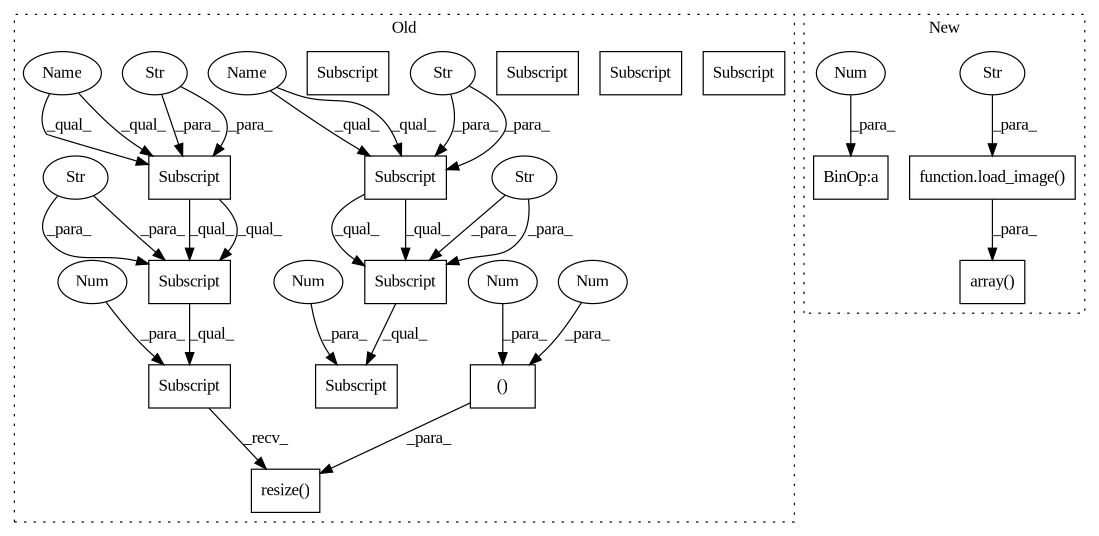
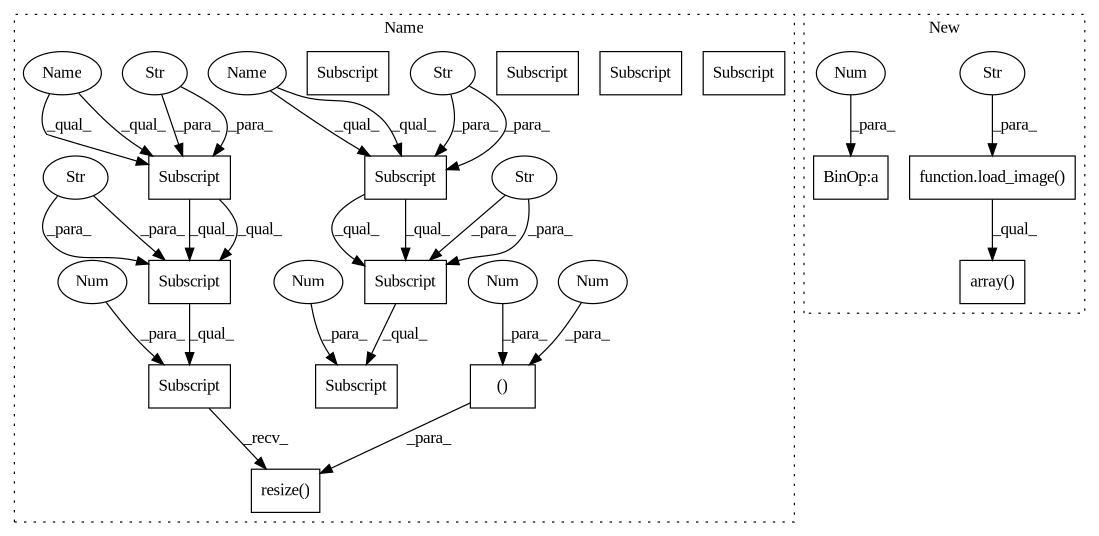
(404, 28) -> (404, 28)
(1015, 230) -> (1015, 230)
